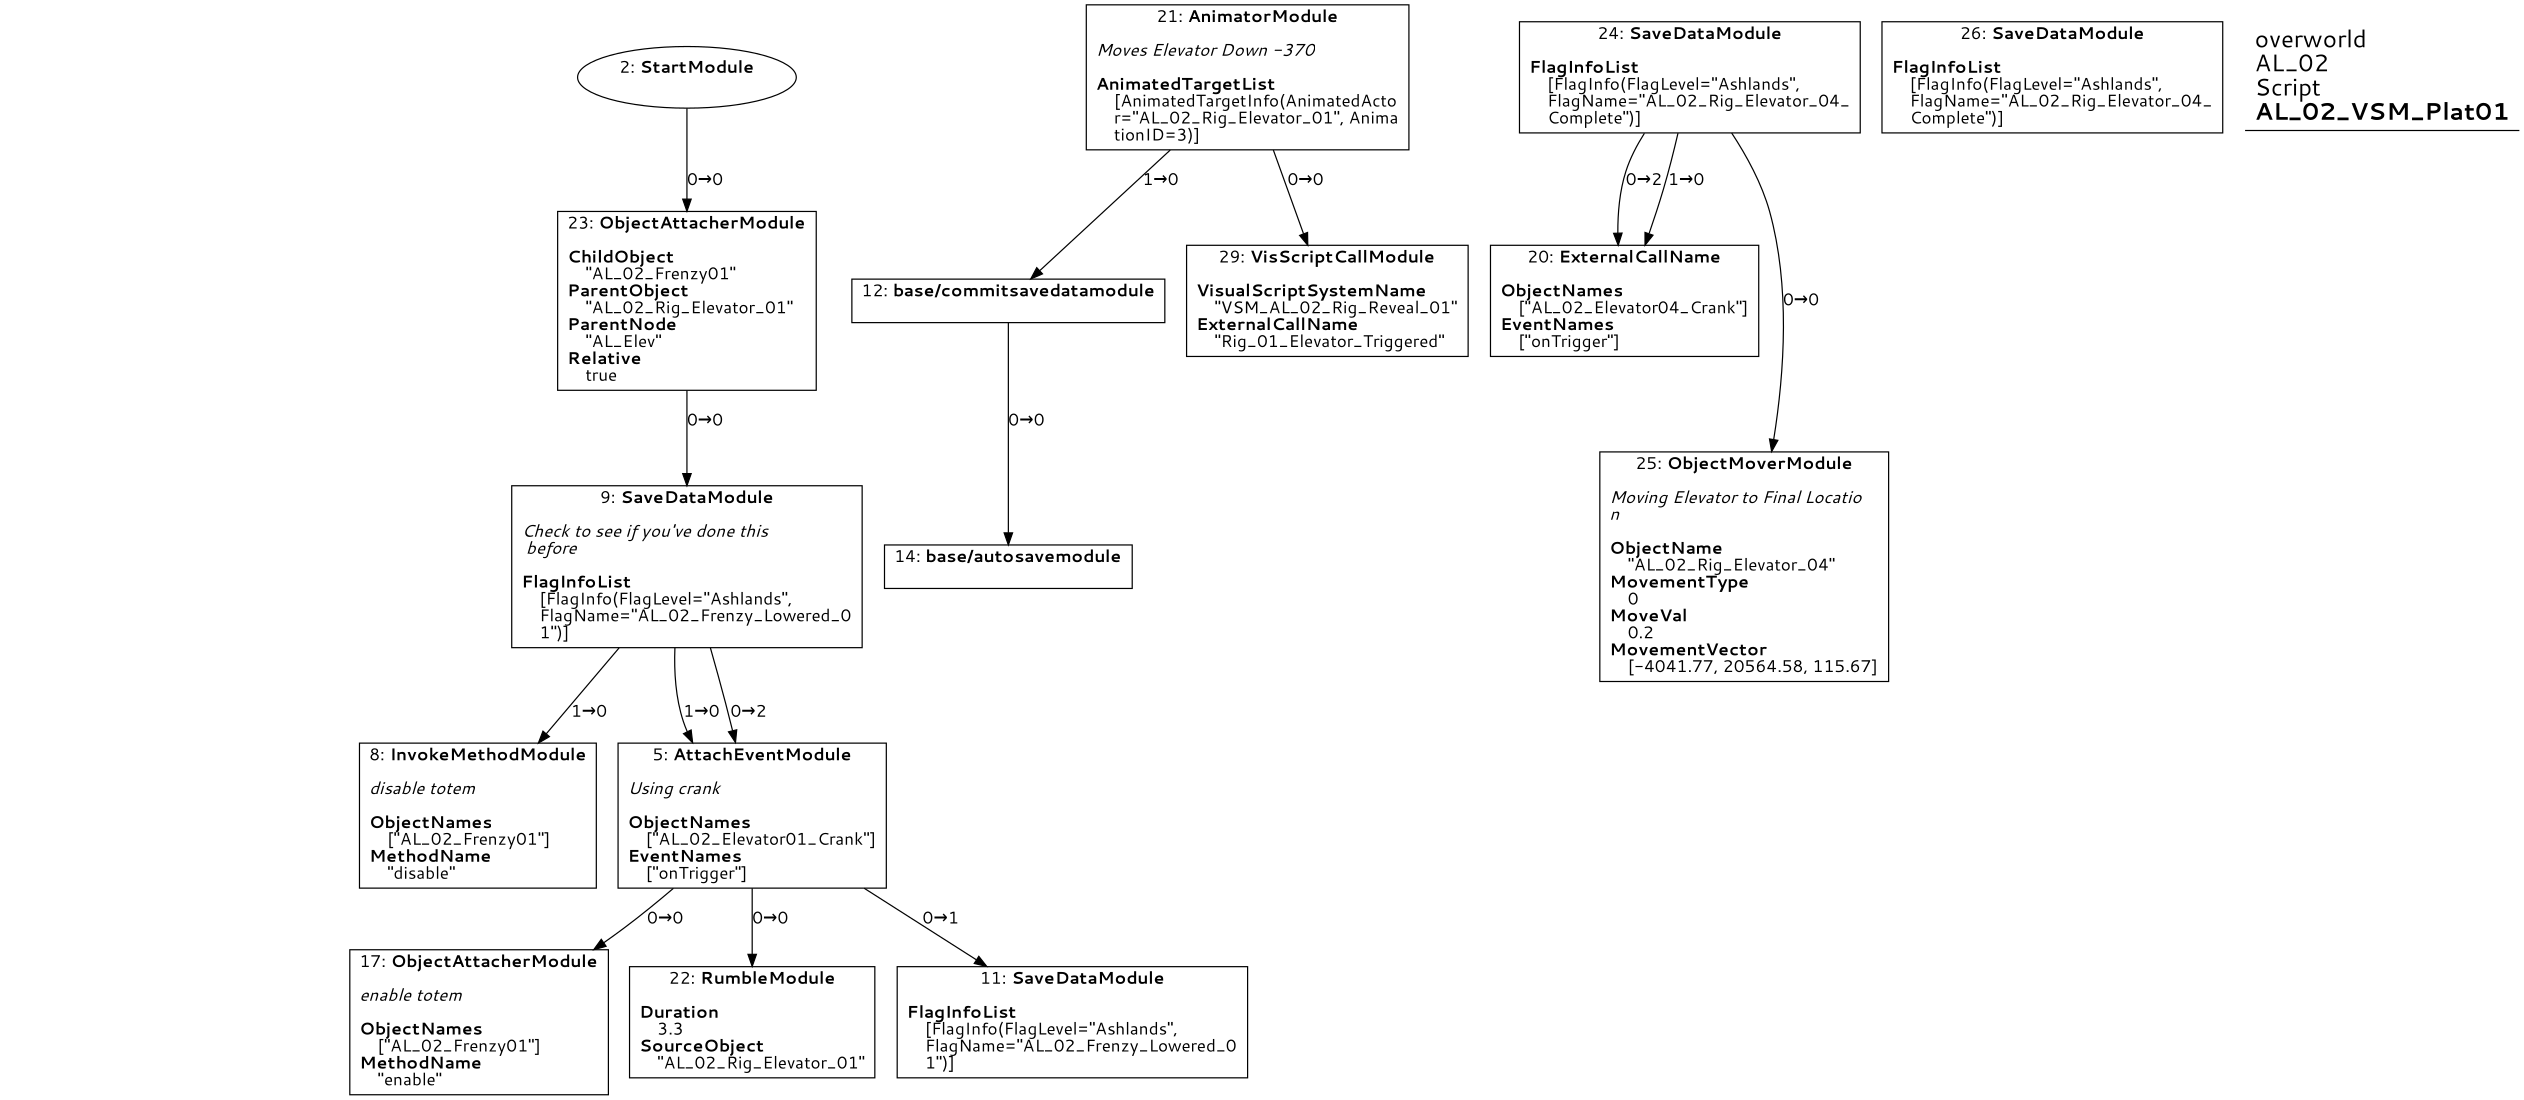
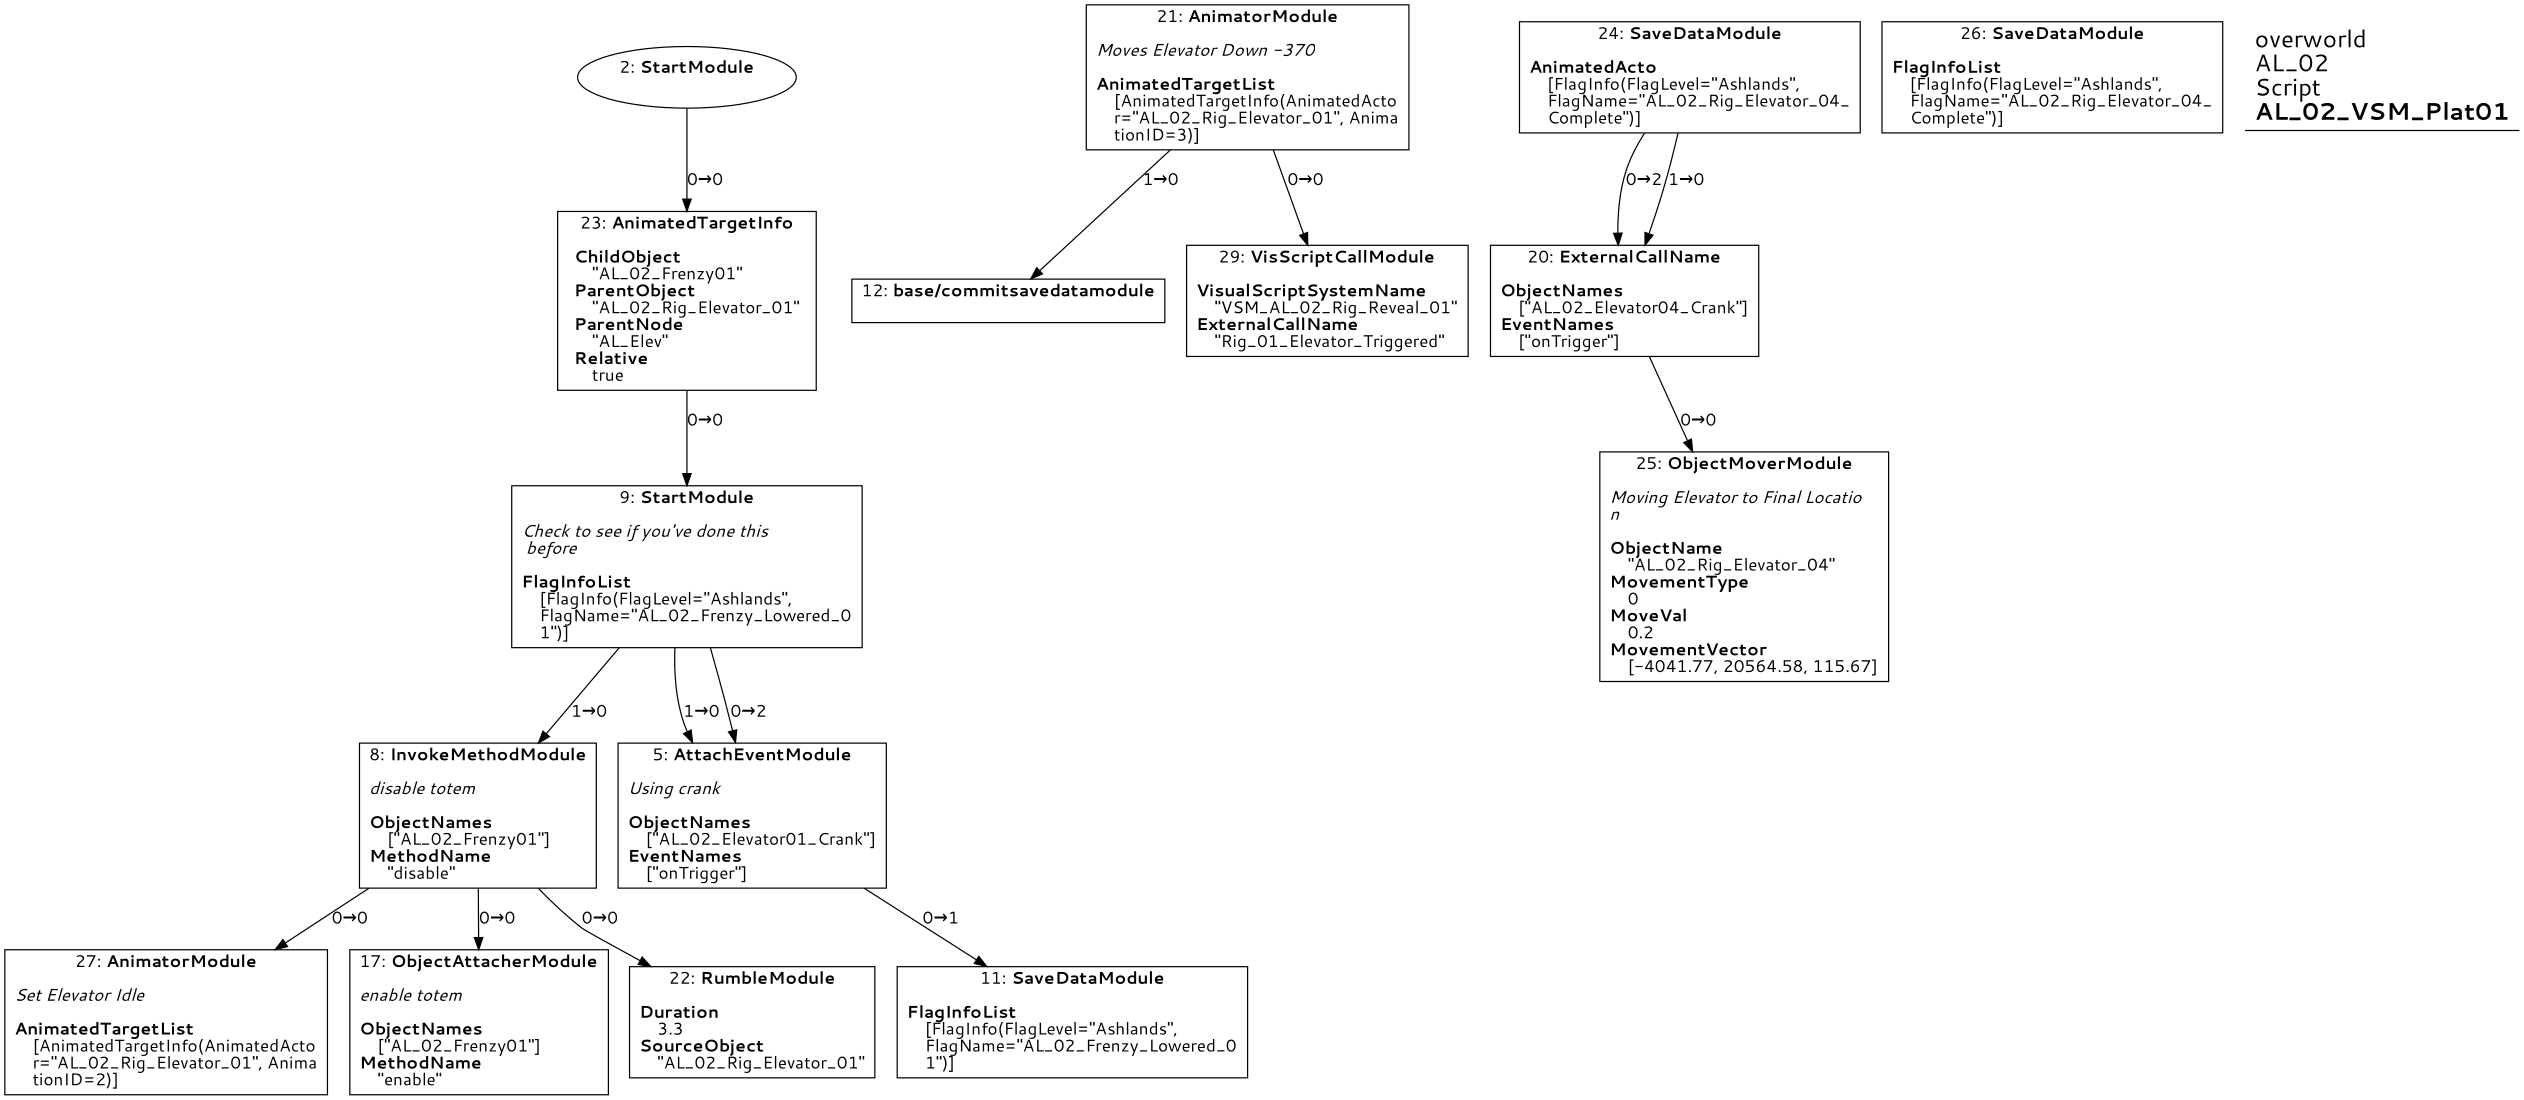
(1584, 68) -> (1593, 68)
(703, 224) -> (703, 224)
(1781, 281) -> (1668, 399)
(697, 498) -> (697, 498)
(1008, 567) -> none
(639, 916) -> (478, 913)
(752, 921) -> (585, 930)
none -> (166, 1022)
